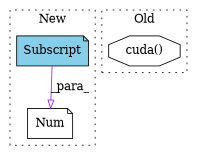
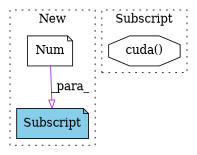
(144, 20) -> (144, 20)
(51, 83) -> (51, 83)
